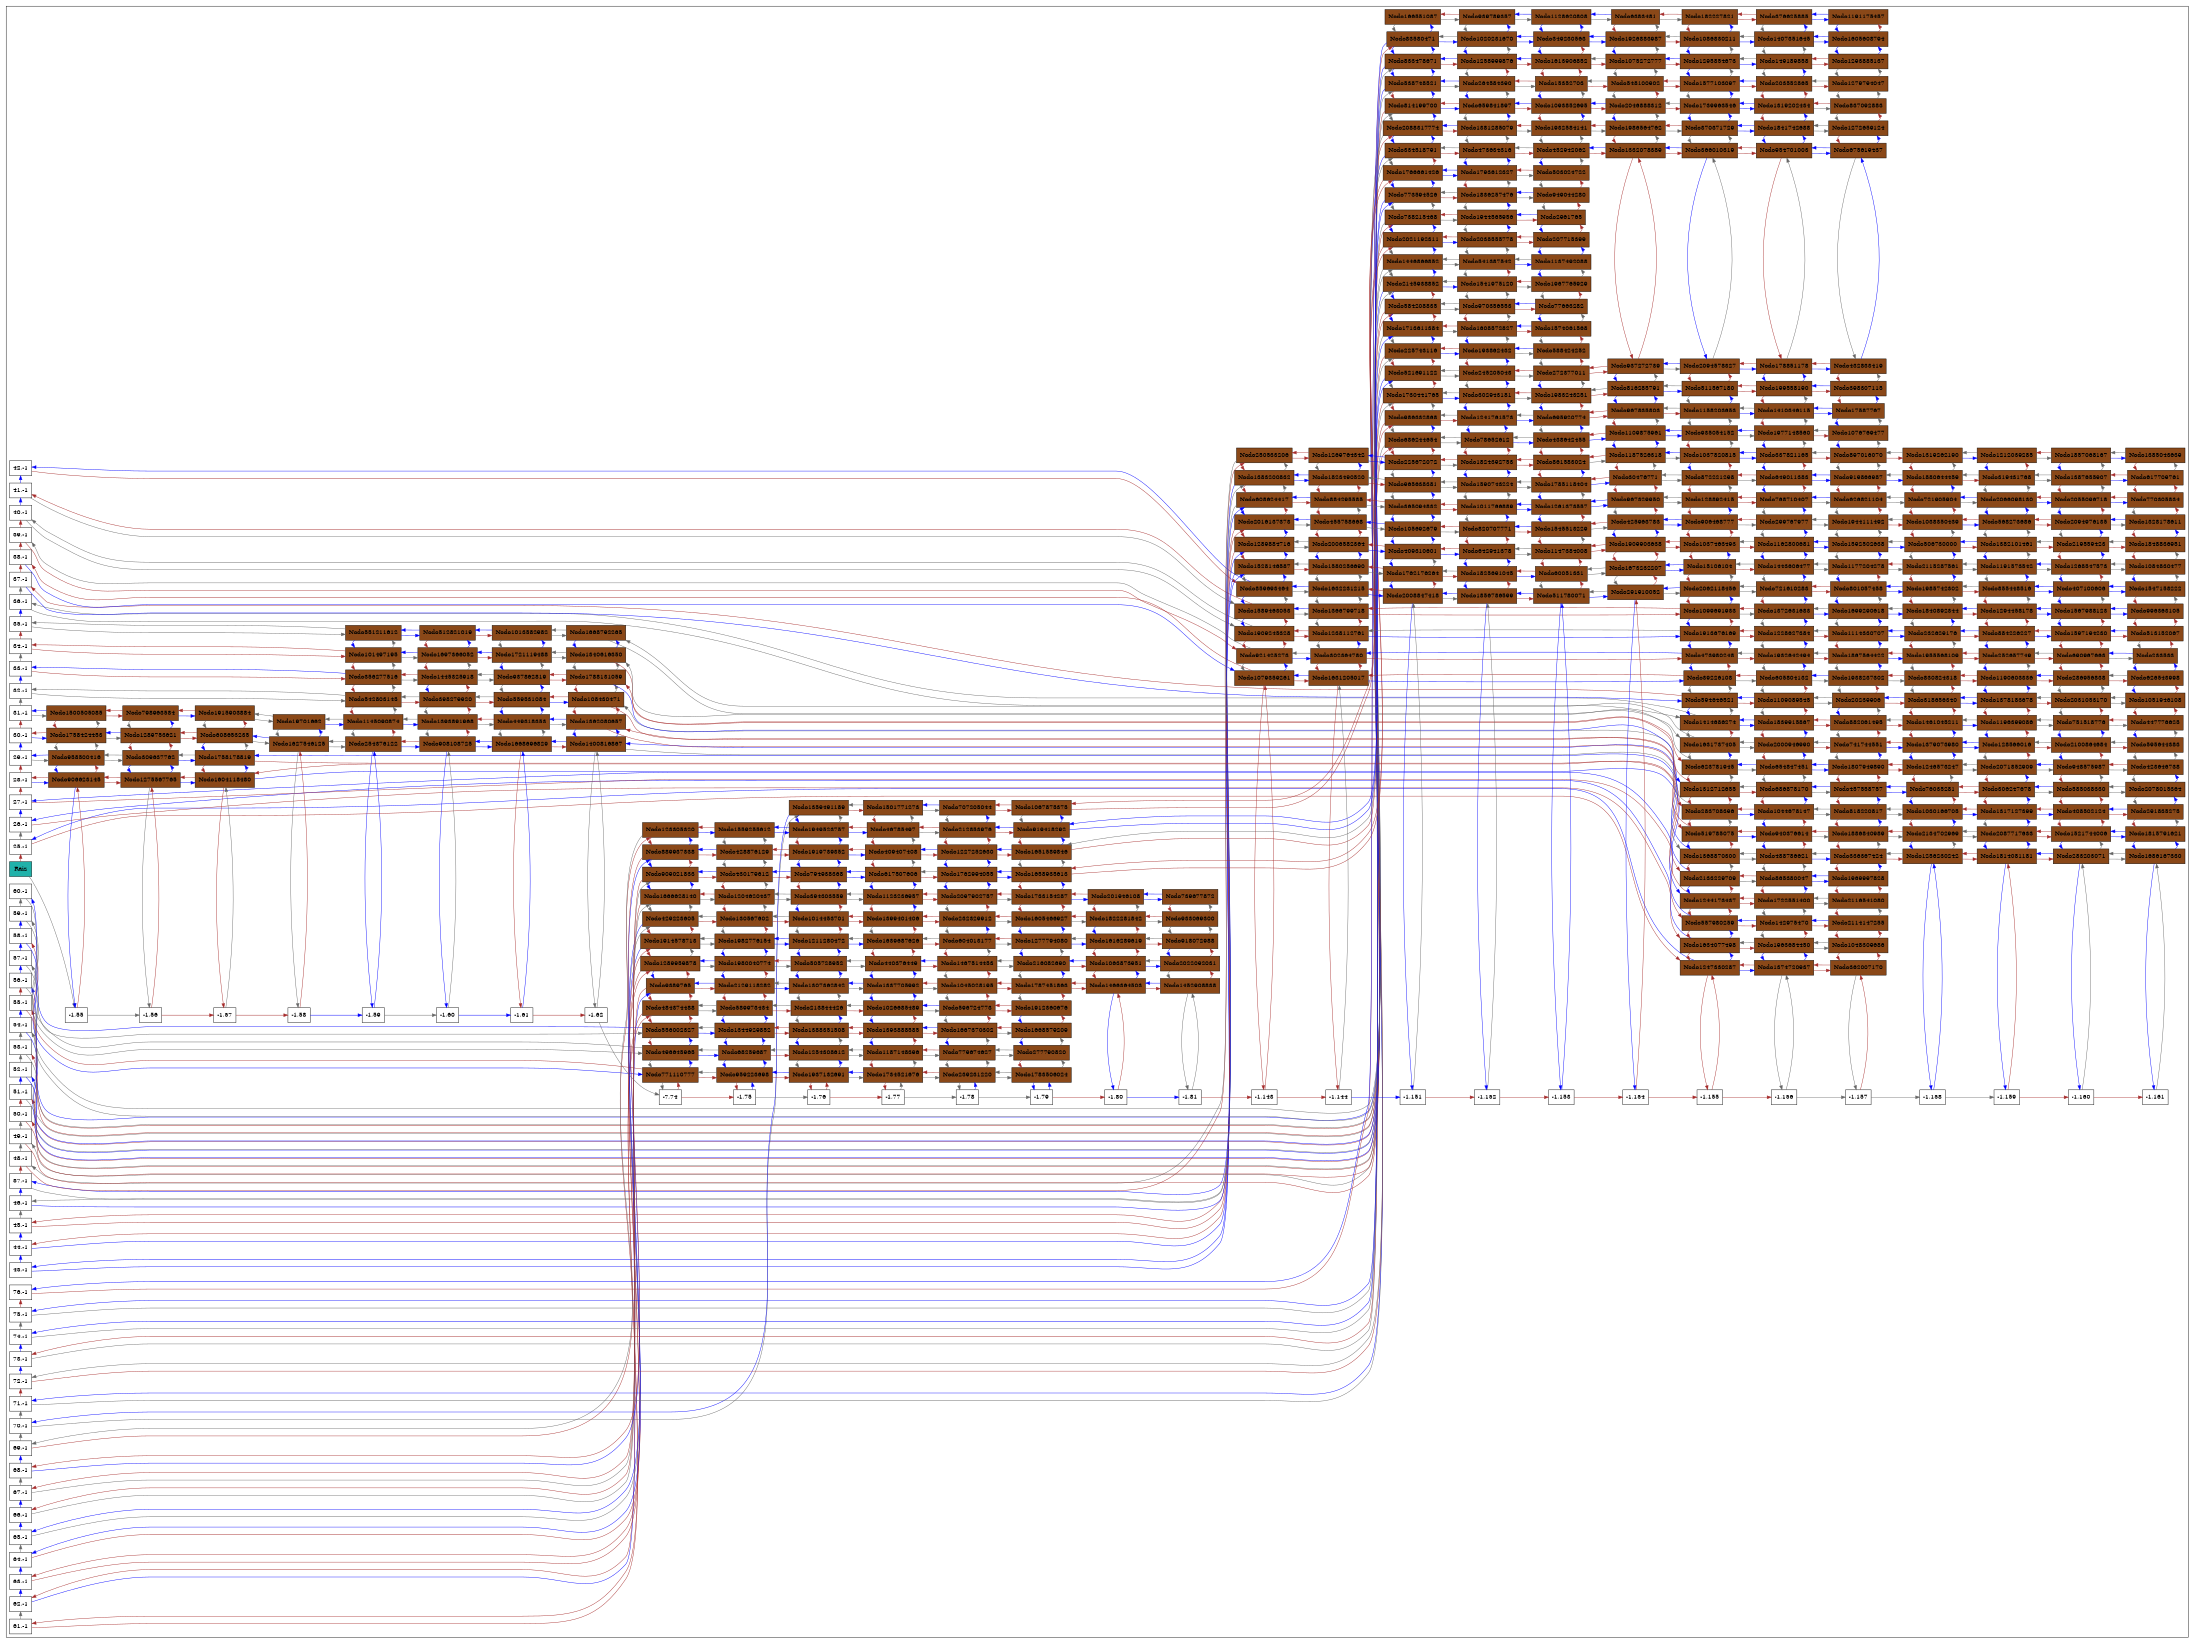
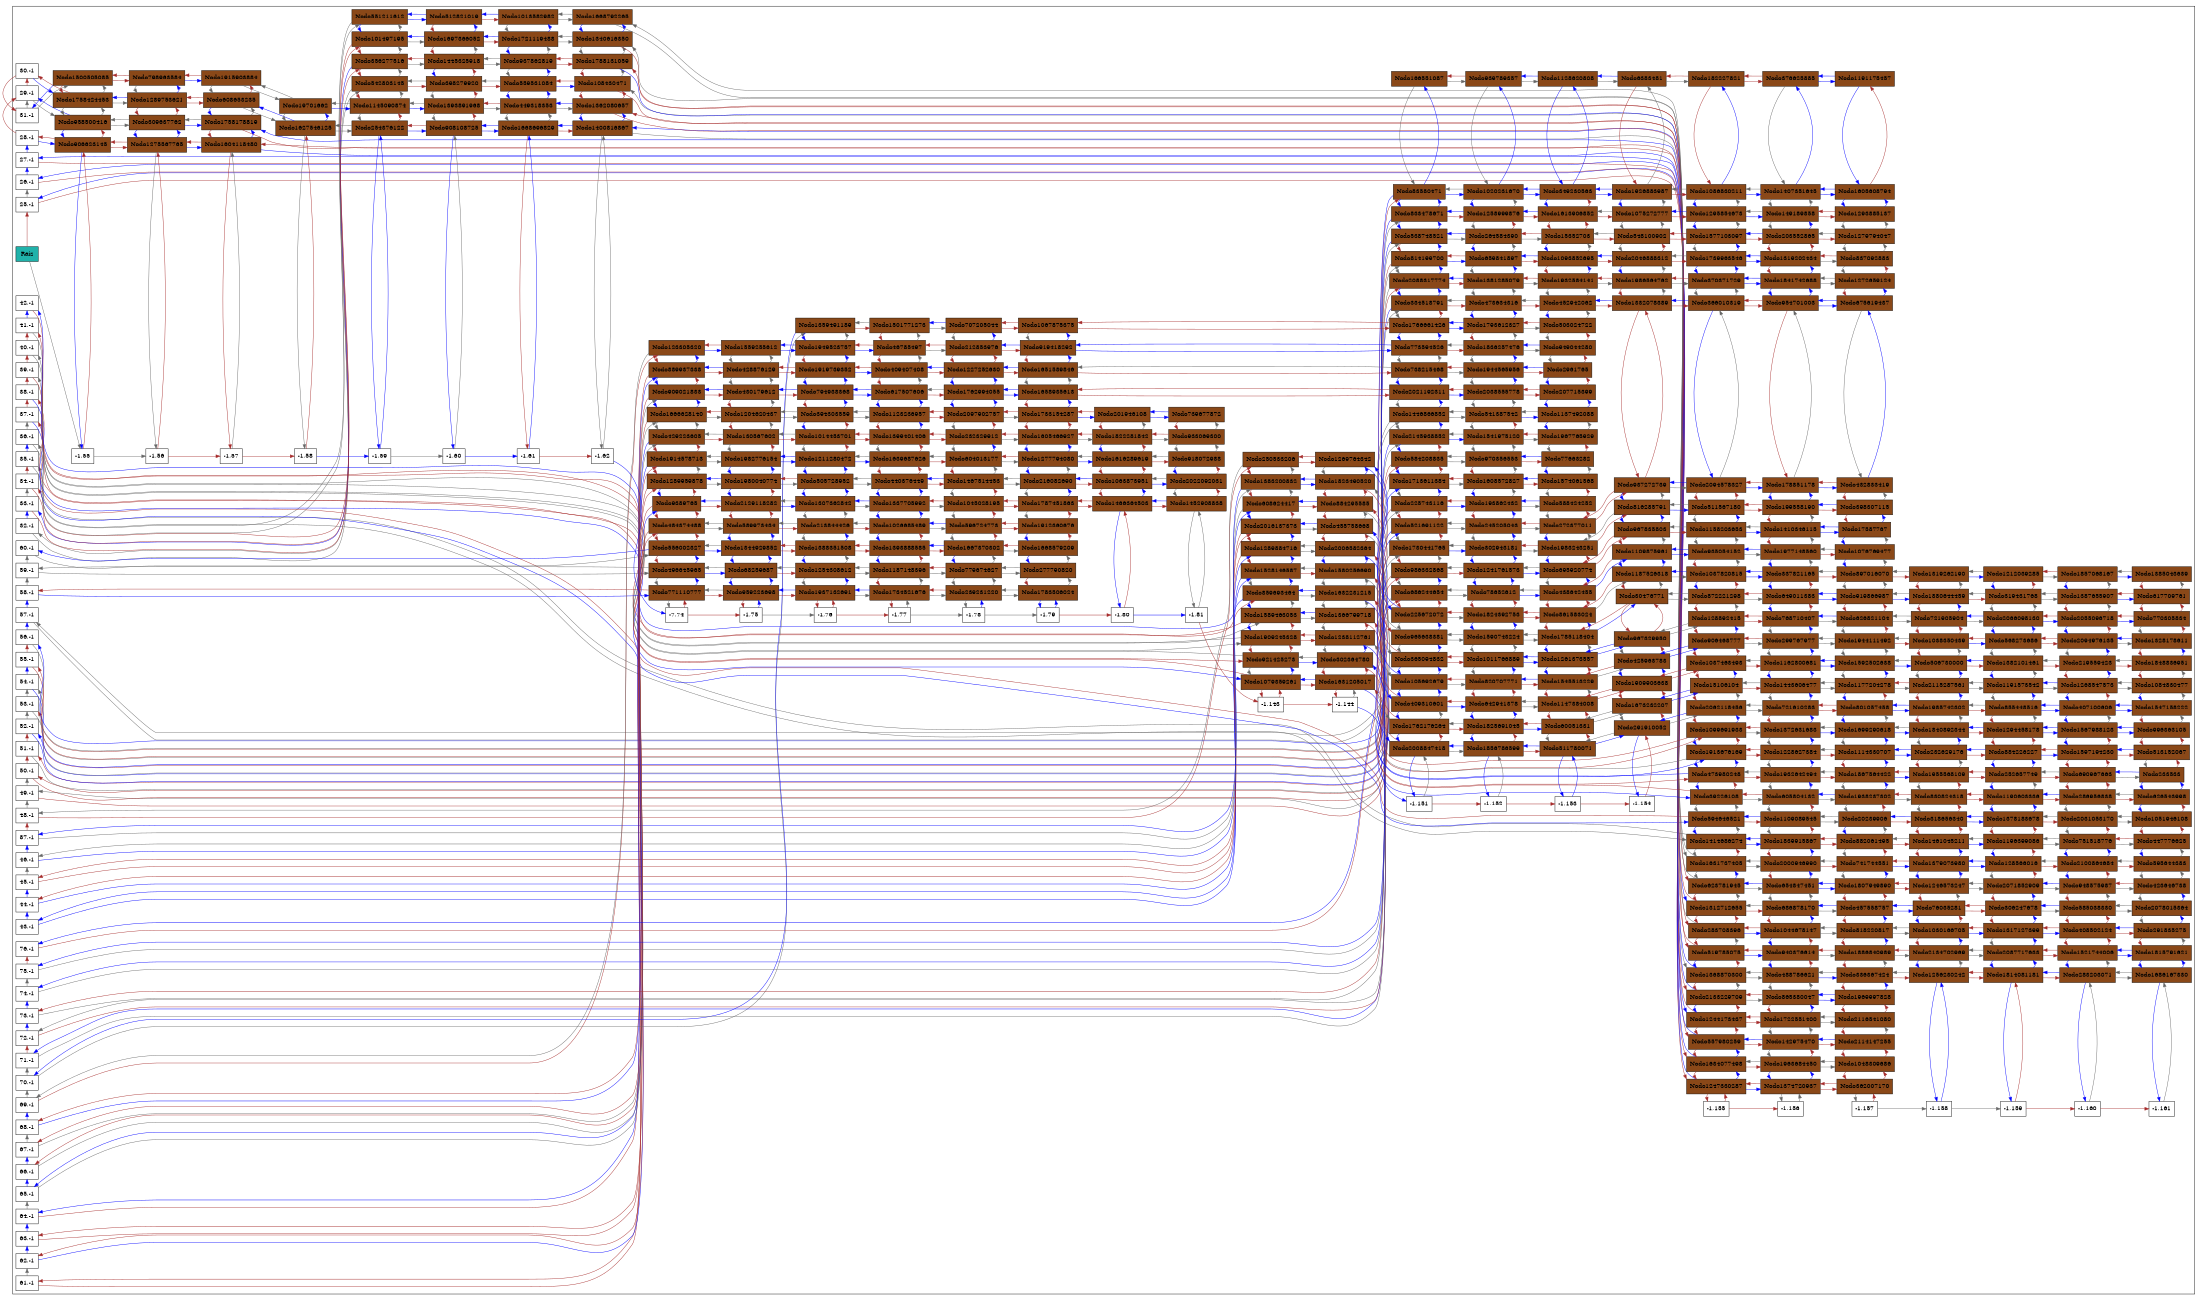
(21, 504) -> (27, 339)
(21, 704) -> (27, 106)
(21, 749) -> (27, 84)
(21, 793) -> (27, 151)
(21, 927) -> (27, 584)
(619, 1062) -> (634, 563)
(21, 1083) -> (27, 740)
(1671, 1097) -> none
(1819, 1097) -> none
